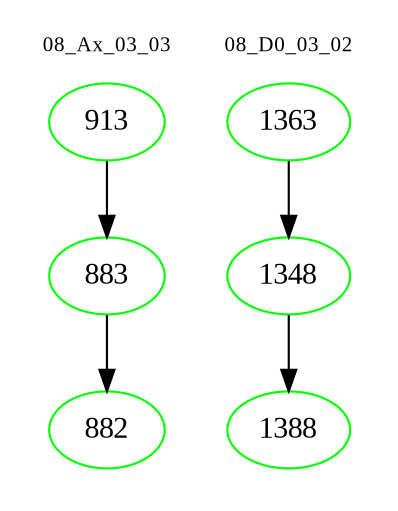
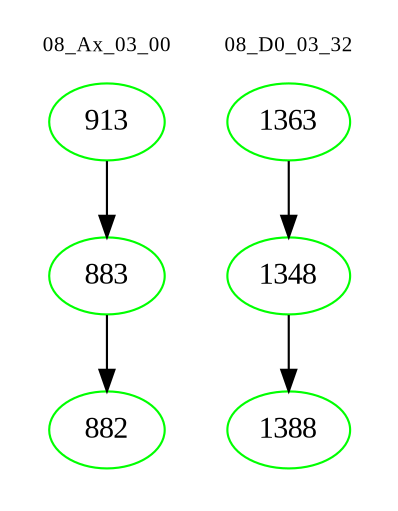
(108, 46) -> (108, 46)
(290, 46) -> (290, 46)
